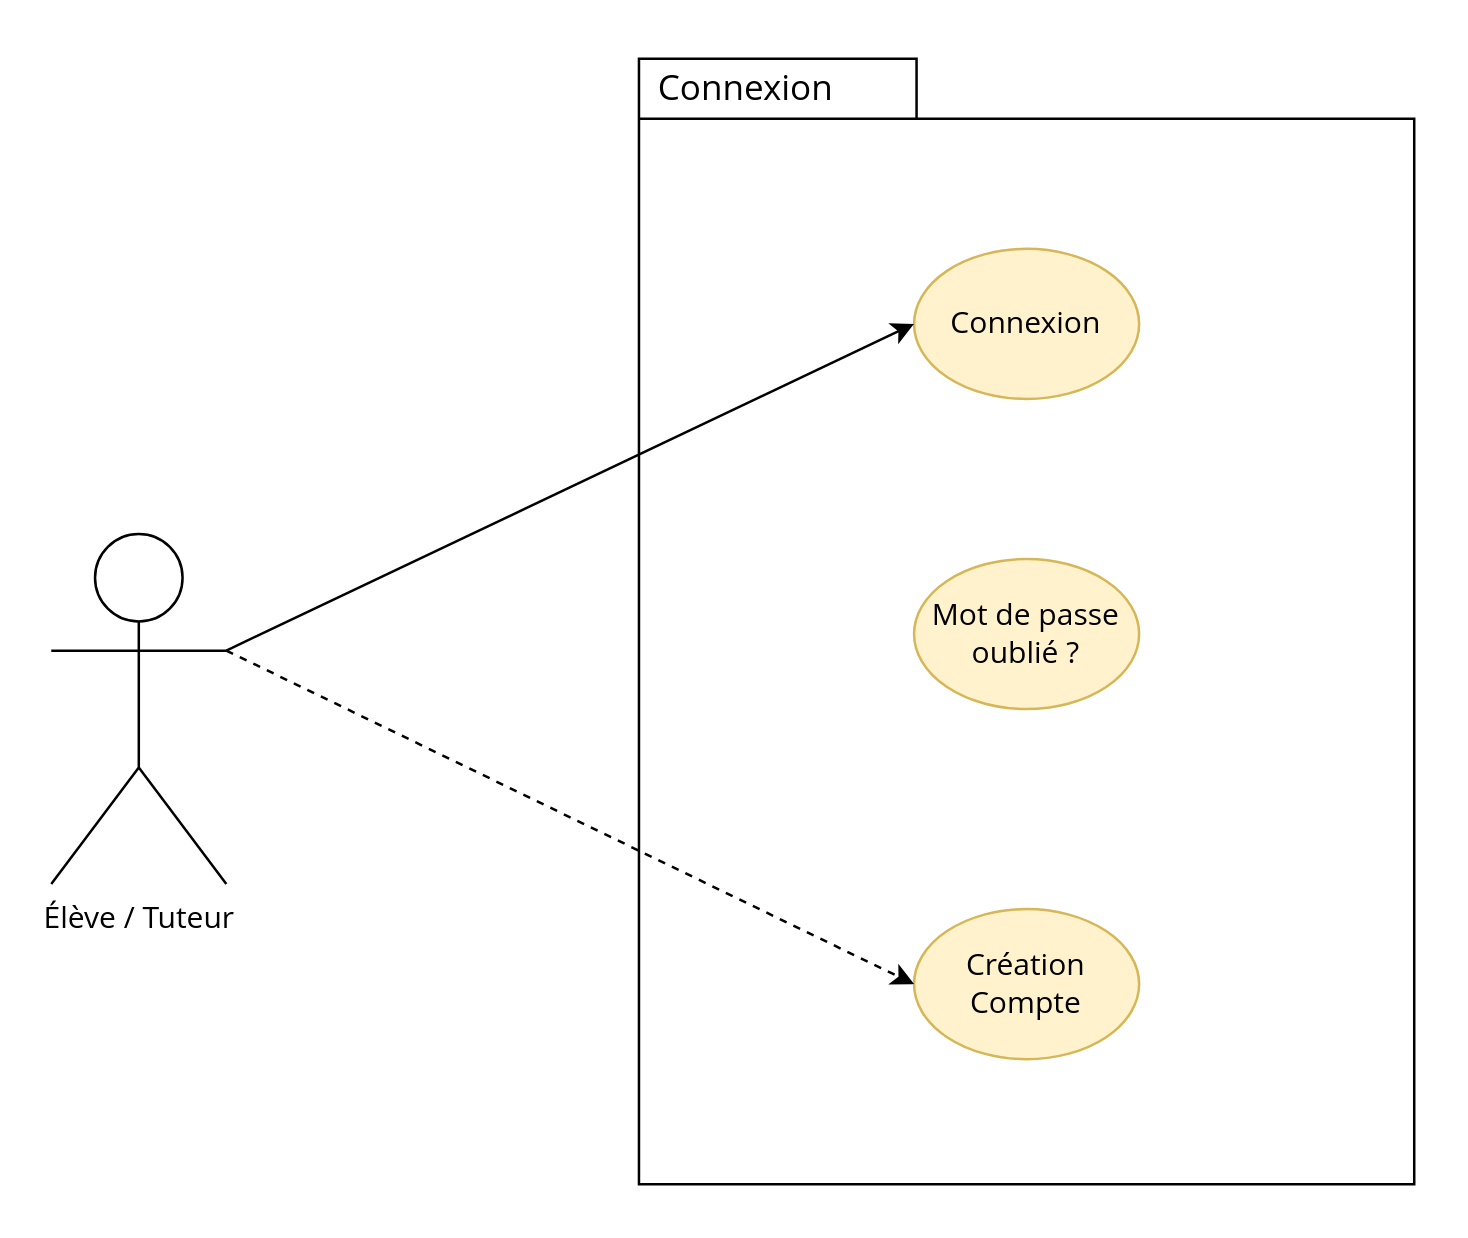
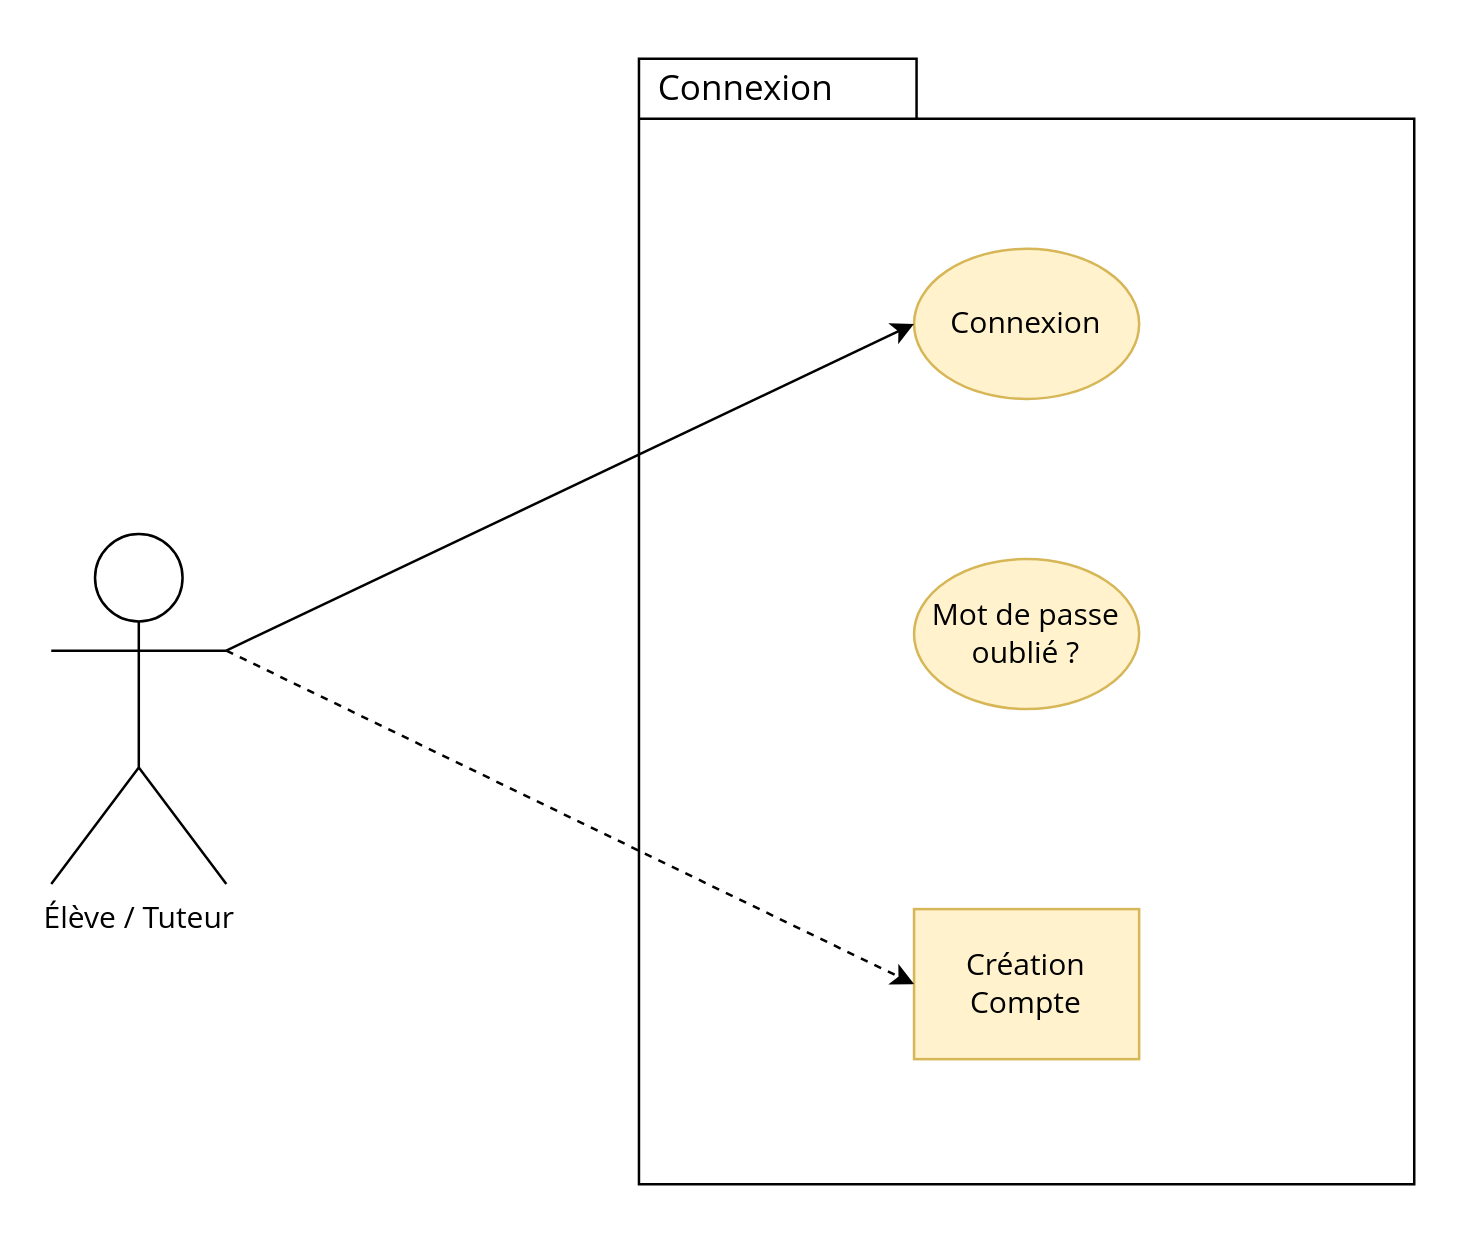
(1026, 984) -> (1026, 984)
